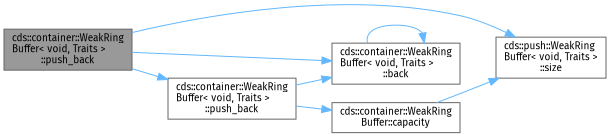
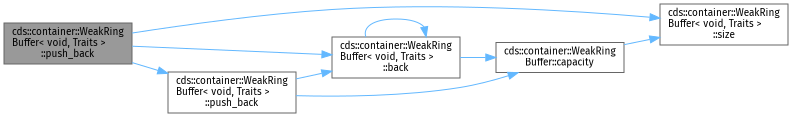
none -> (473, 58)
(551, 58) -> (724, 24)
